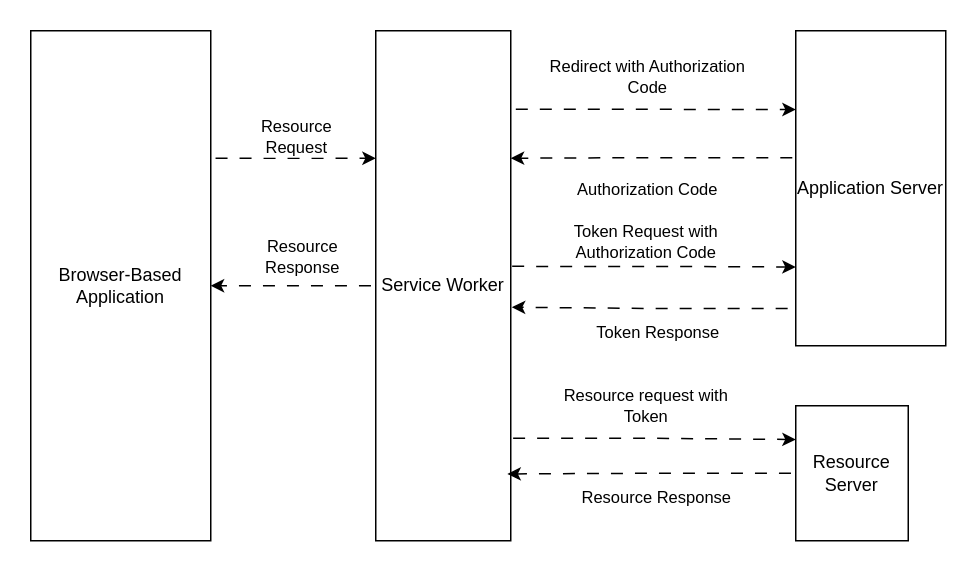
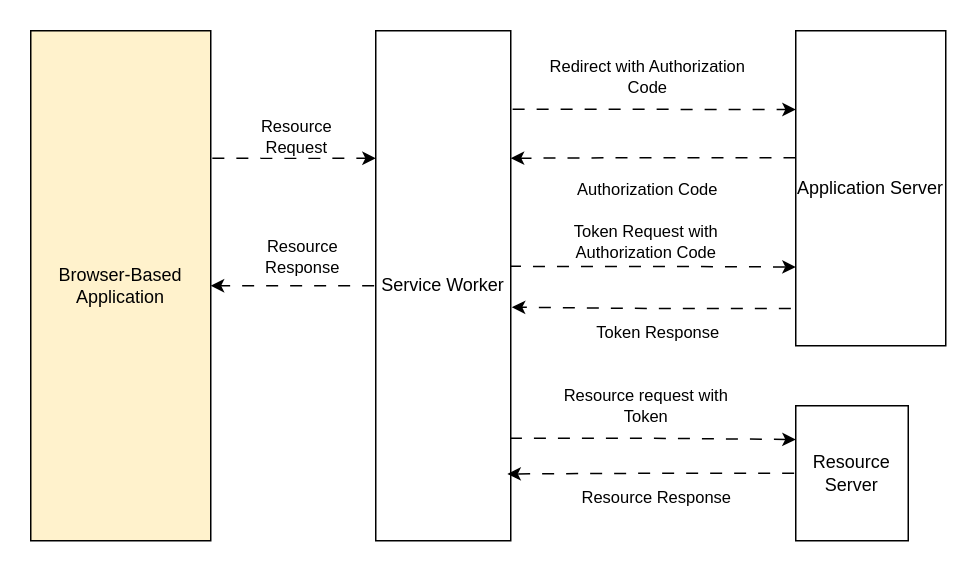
(121, 286) -> (121, 286)
